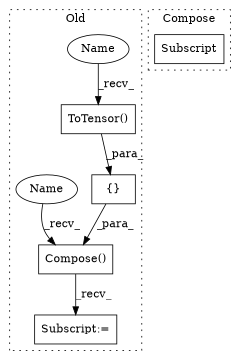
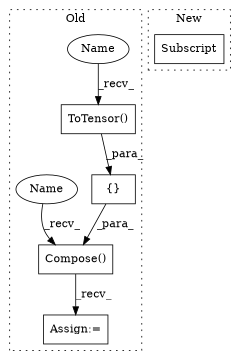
(189, 19) -> (189, 19)
(76, 329) -> (76, 329)
